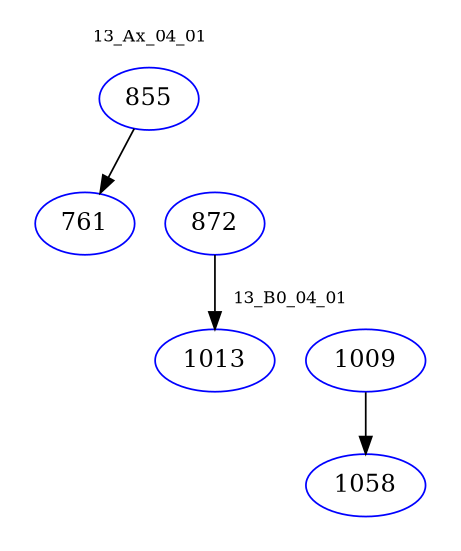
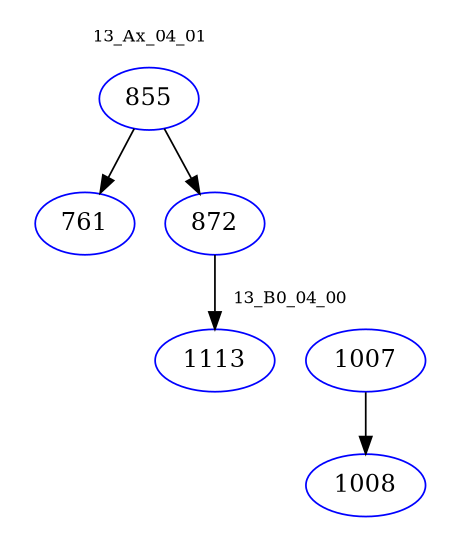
none -> (178, 153)
(290, 299) -> (290, 299)
(215, 361) -> (215, 361)
(366, 361) -> (366, 361)
(366, 485) -> (366, 485)
